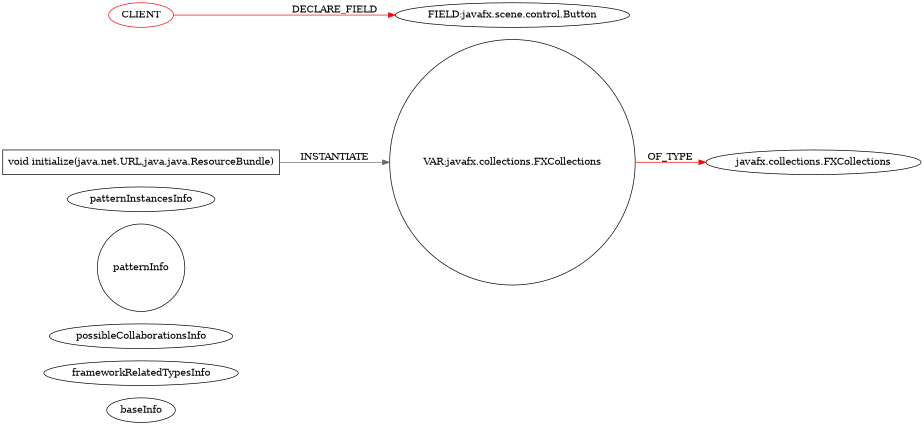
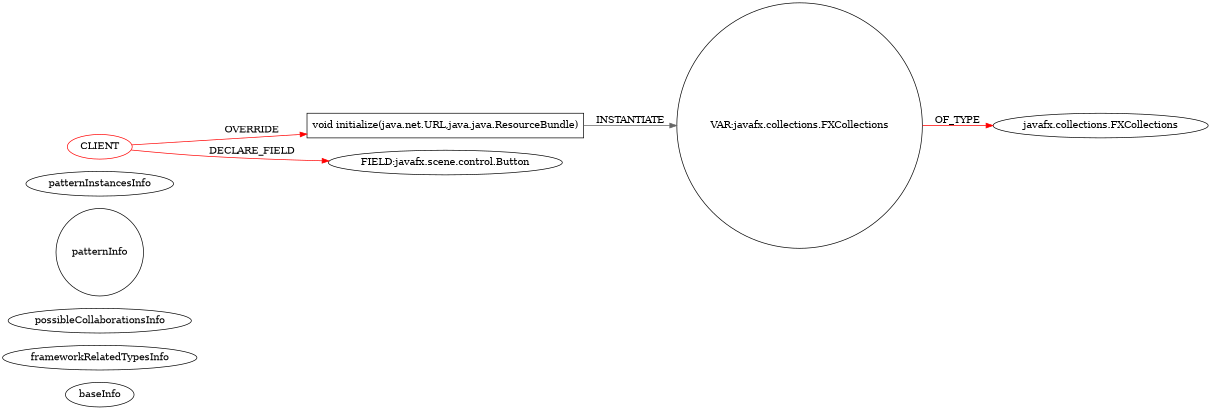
none -> (216, 140)
